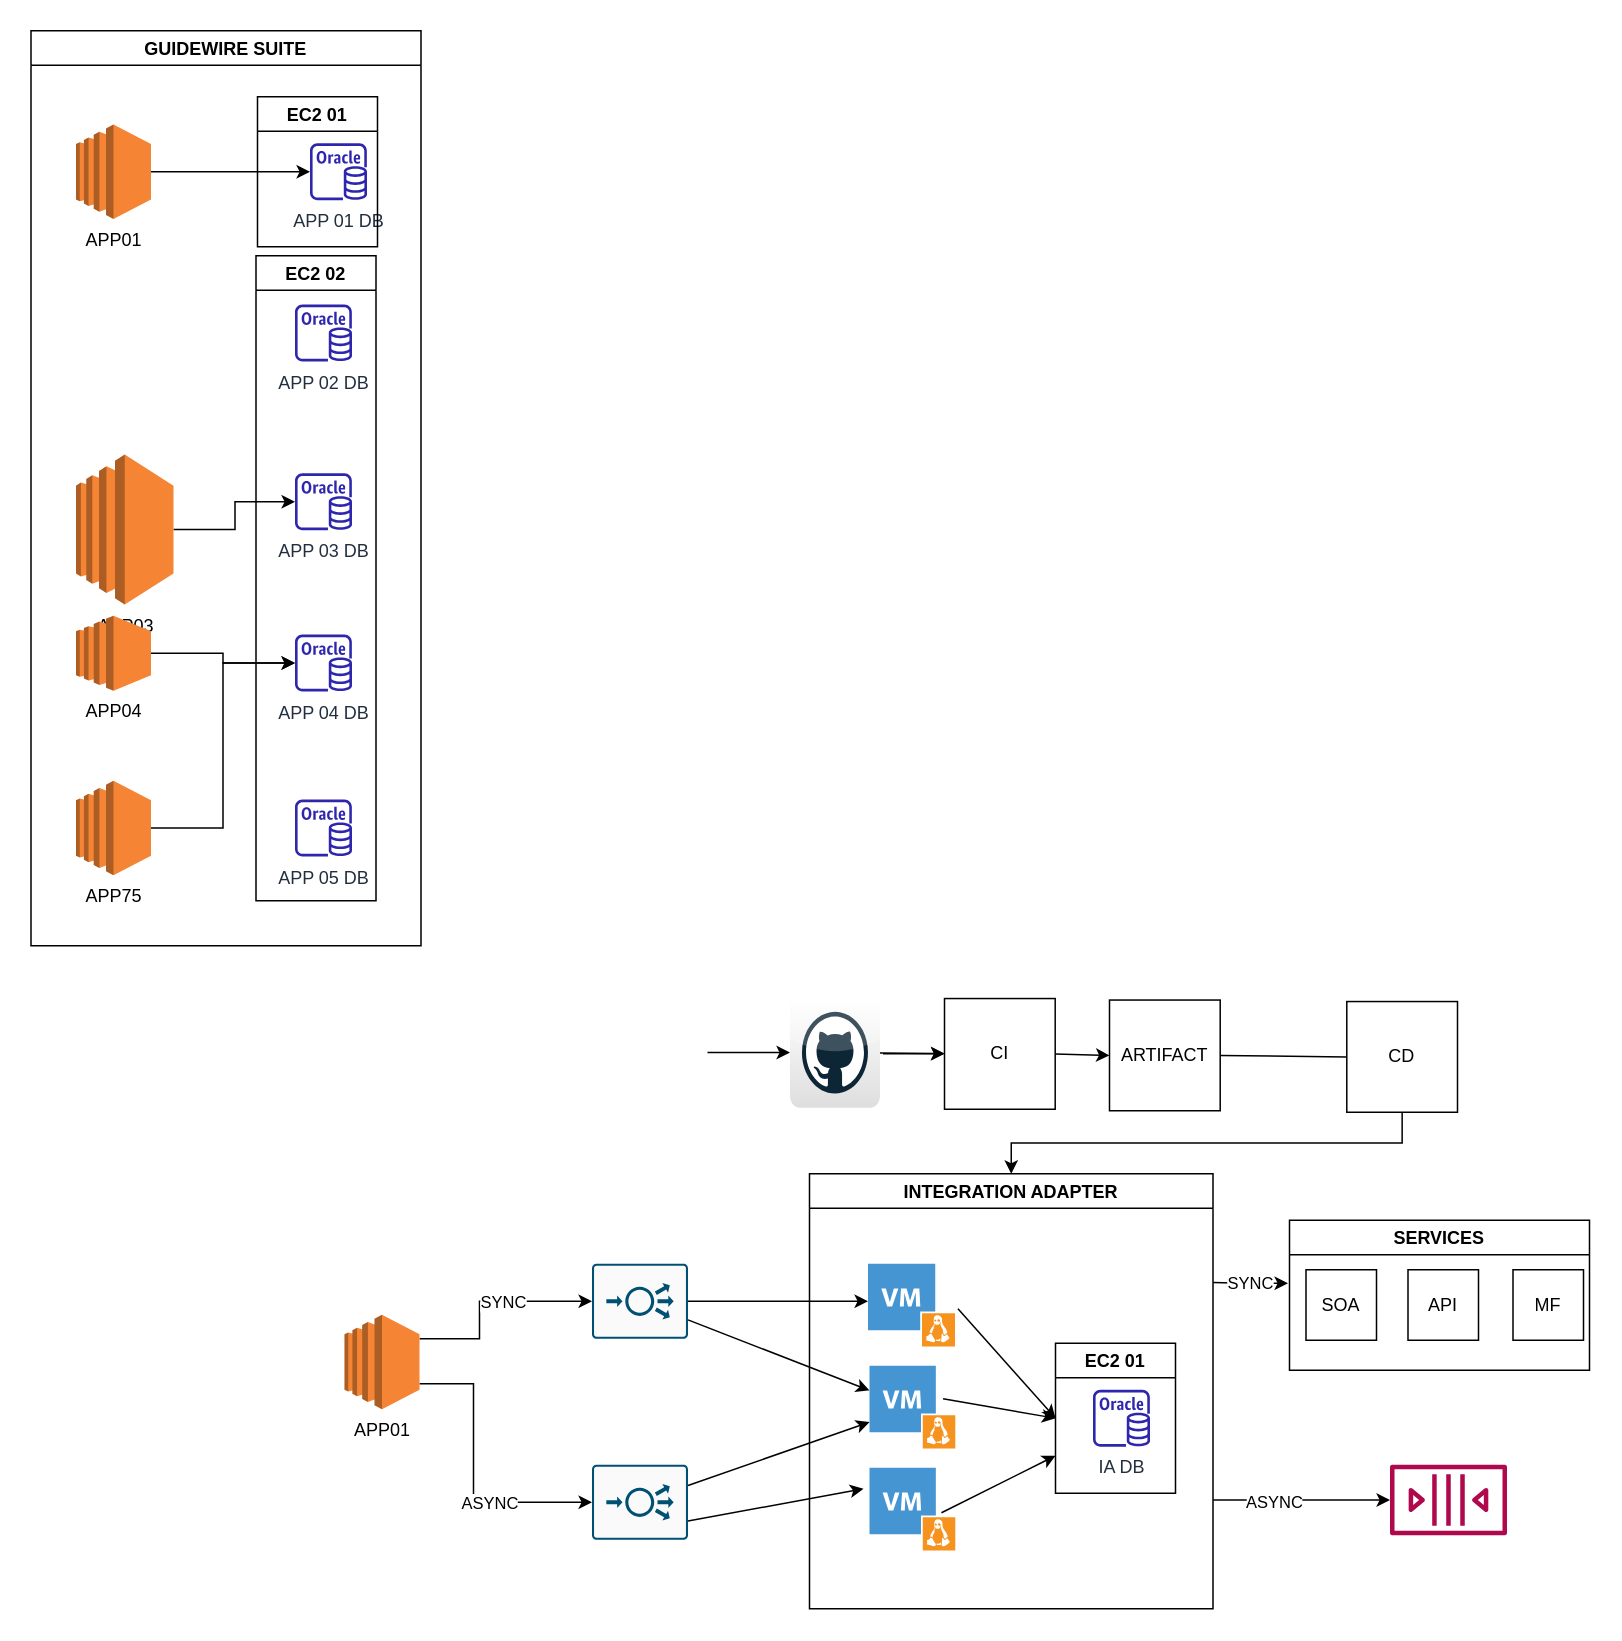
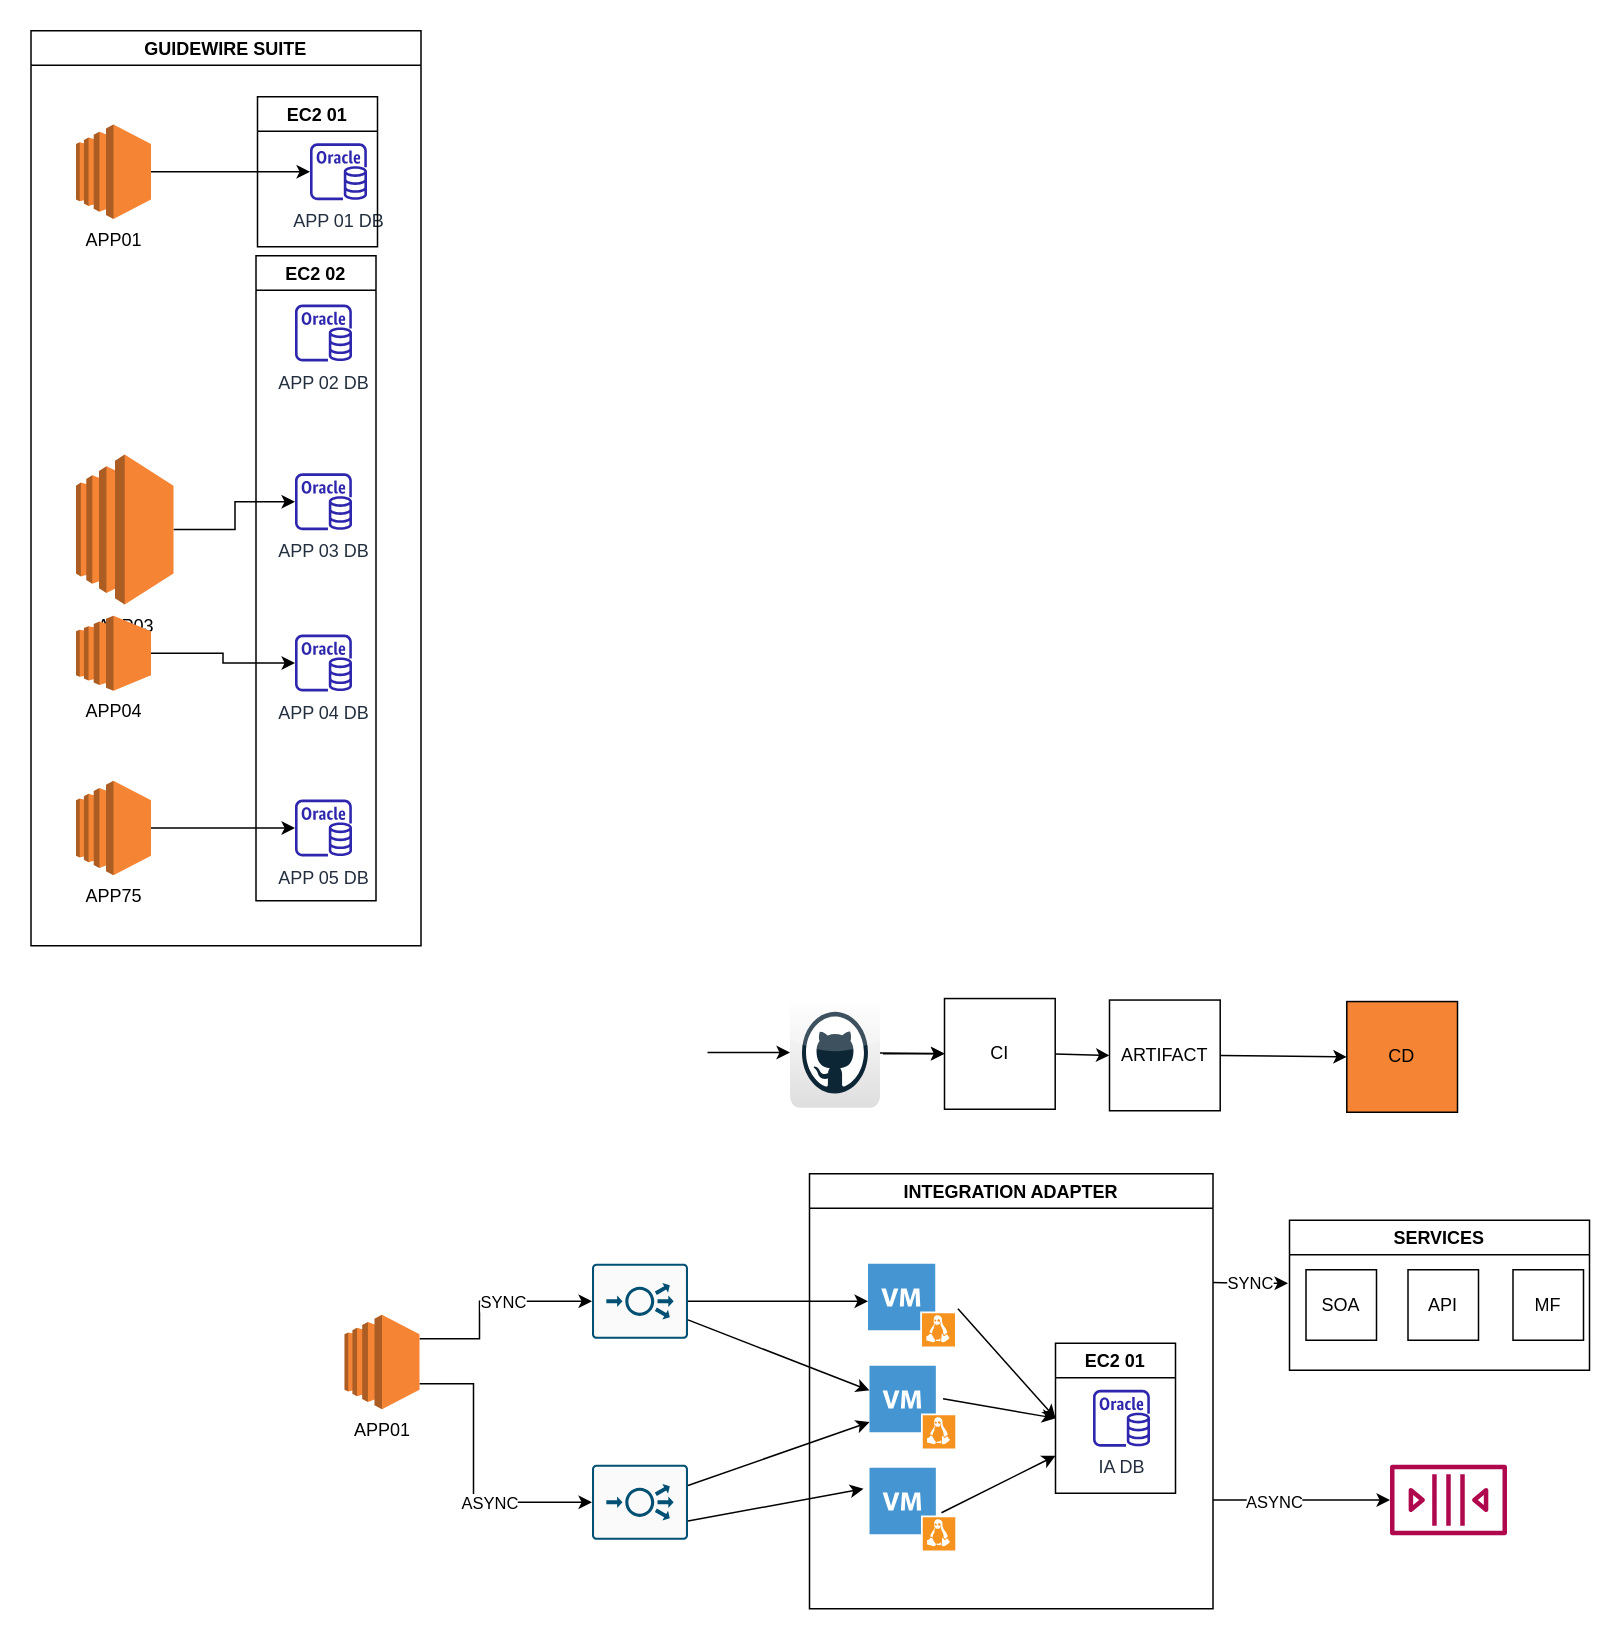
(223, 749) -> (252, 828)
(1340, 1057) -> (1335, 1057)
(1402, 1057) -> (1402, 1057)
(1211, 1143) -> none
